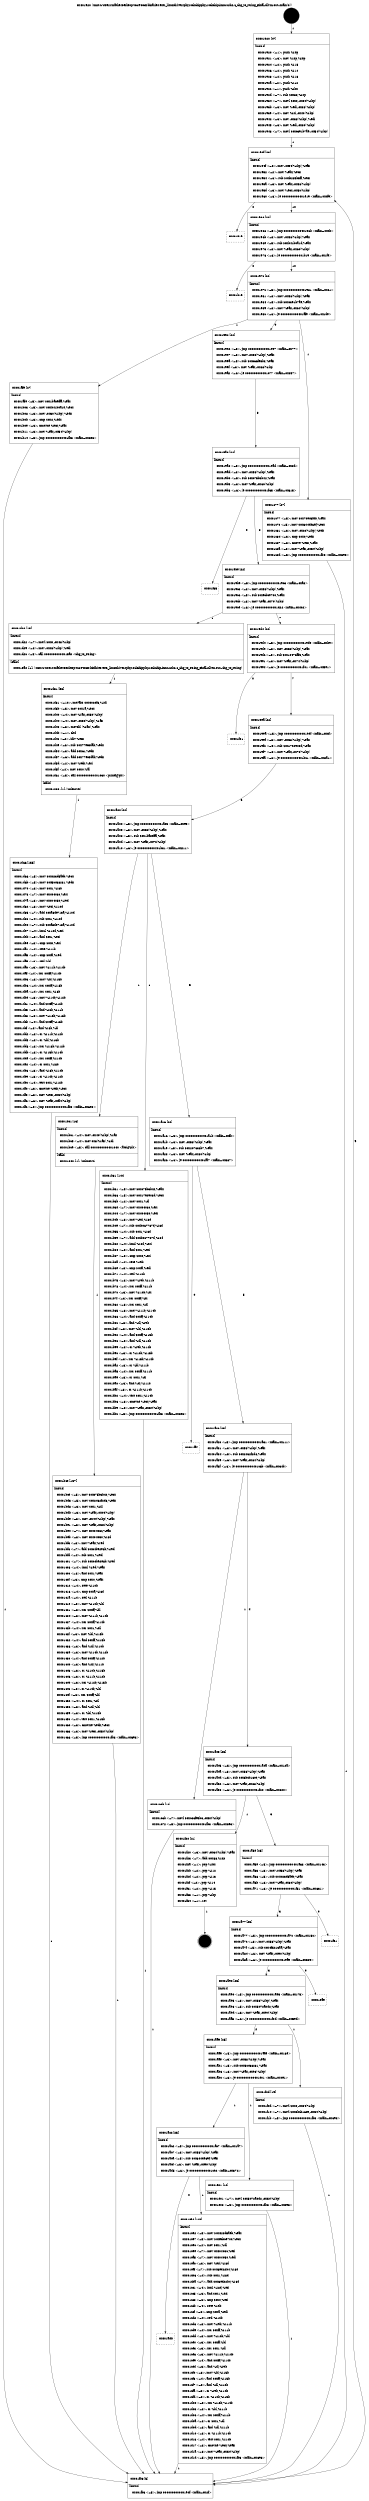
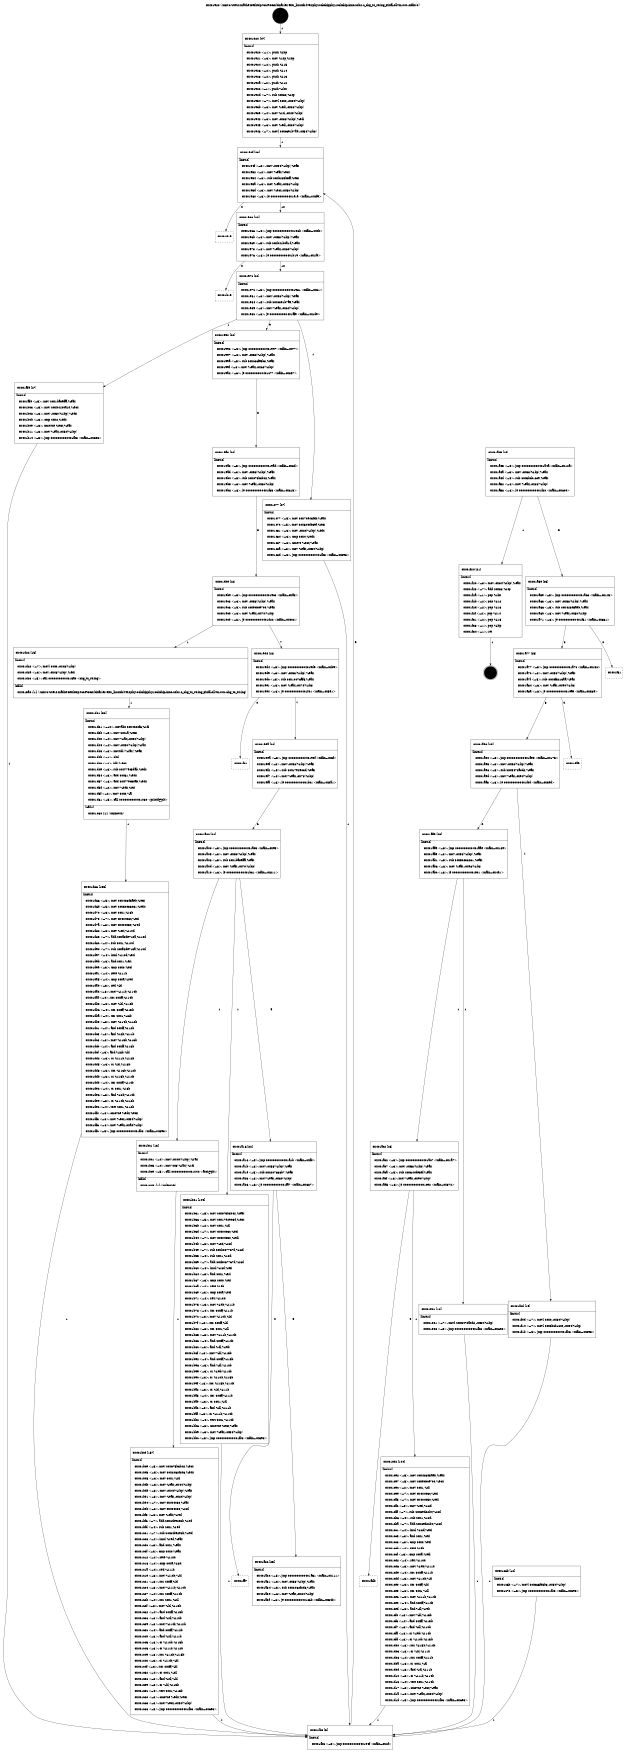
(210, 589) -> none
(248, 1609) -> none
(218, 1635) -> none
